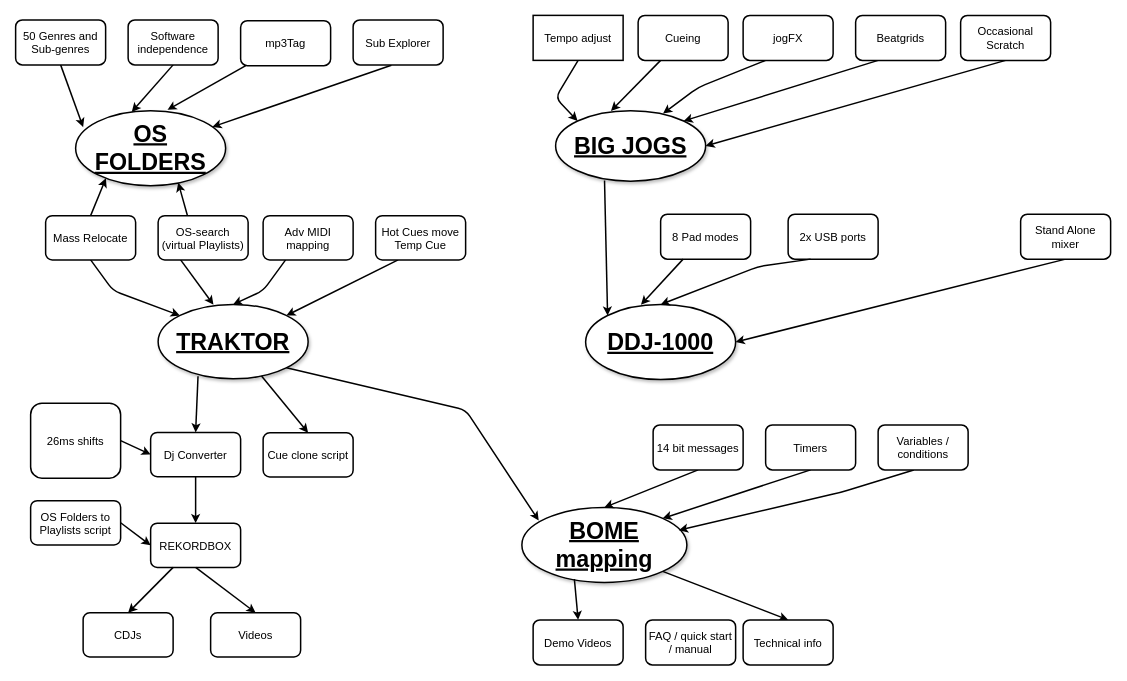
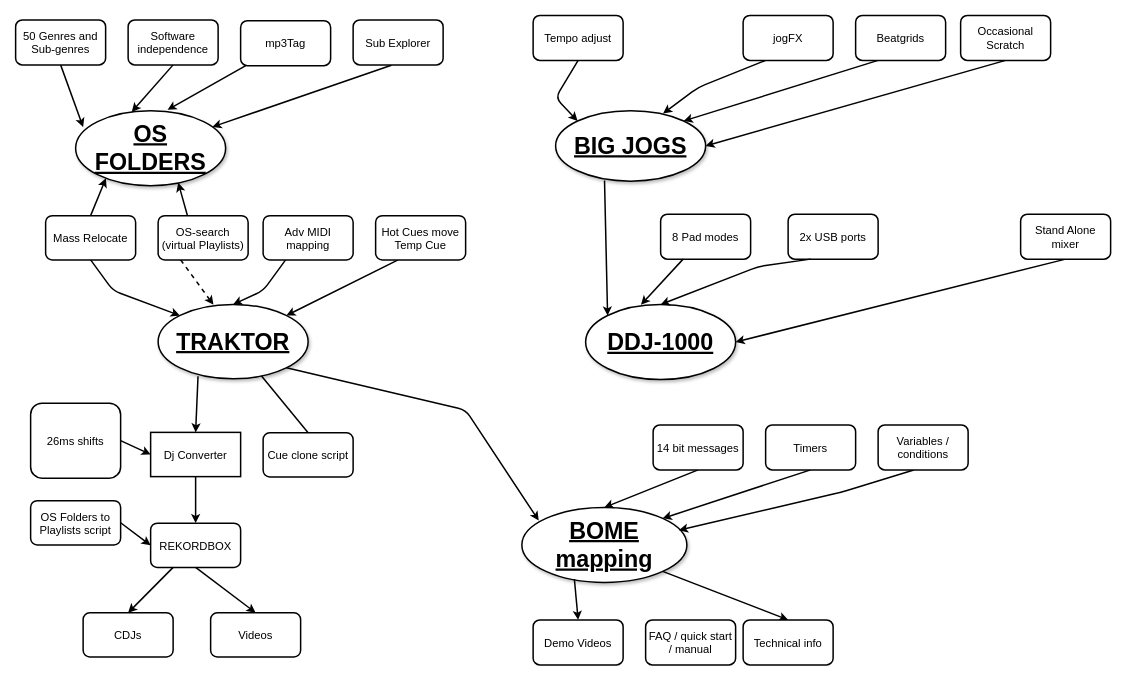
(578, 38) -> (578, 38)
(683, 38) -> none
(638, 83) -> none
(194, 279) -> (194, 279)
(303, 426) -> (305, 429)
(195, 455) -> (195, 455)
